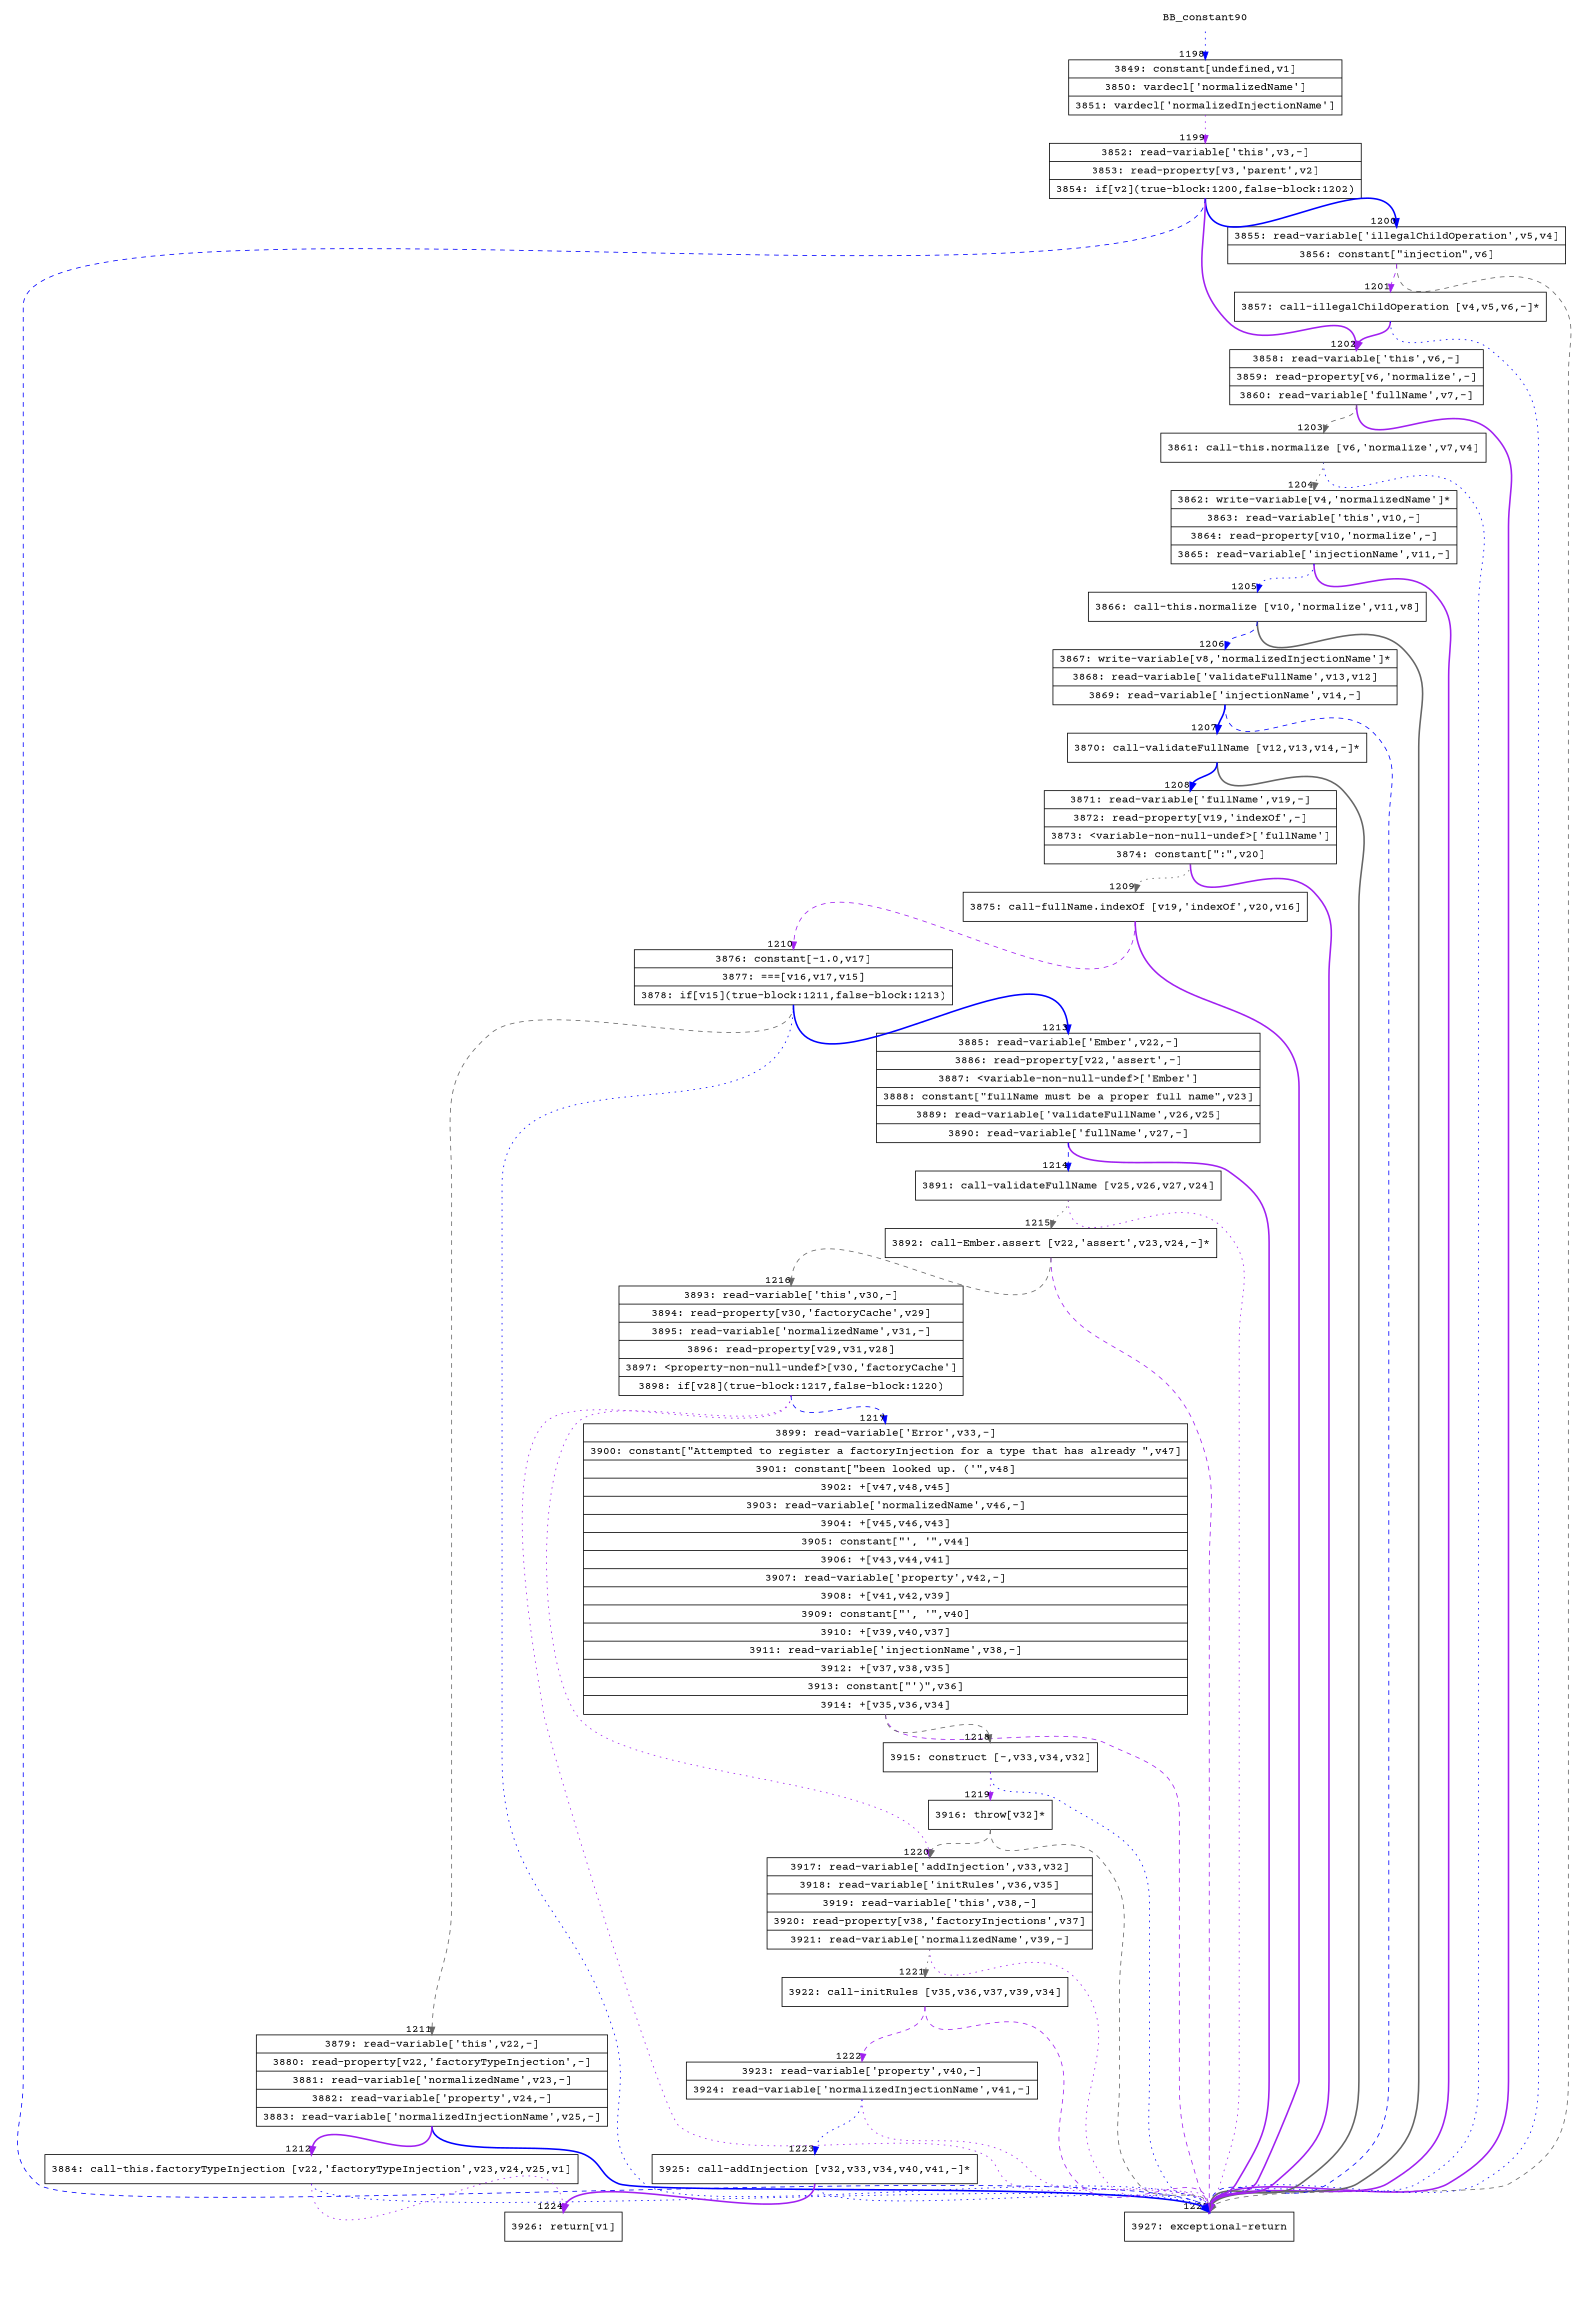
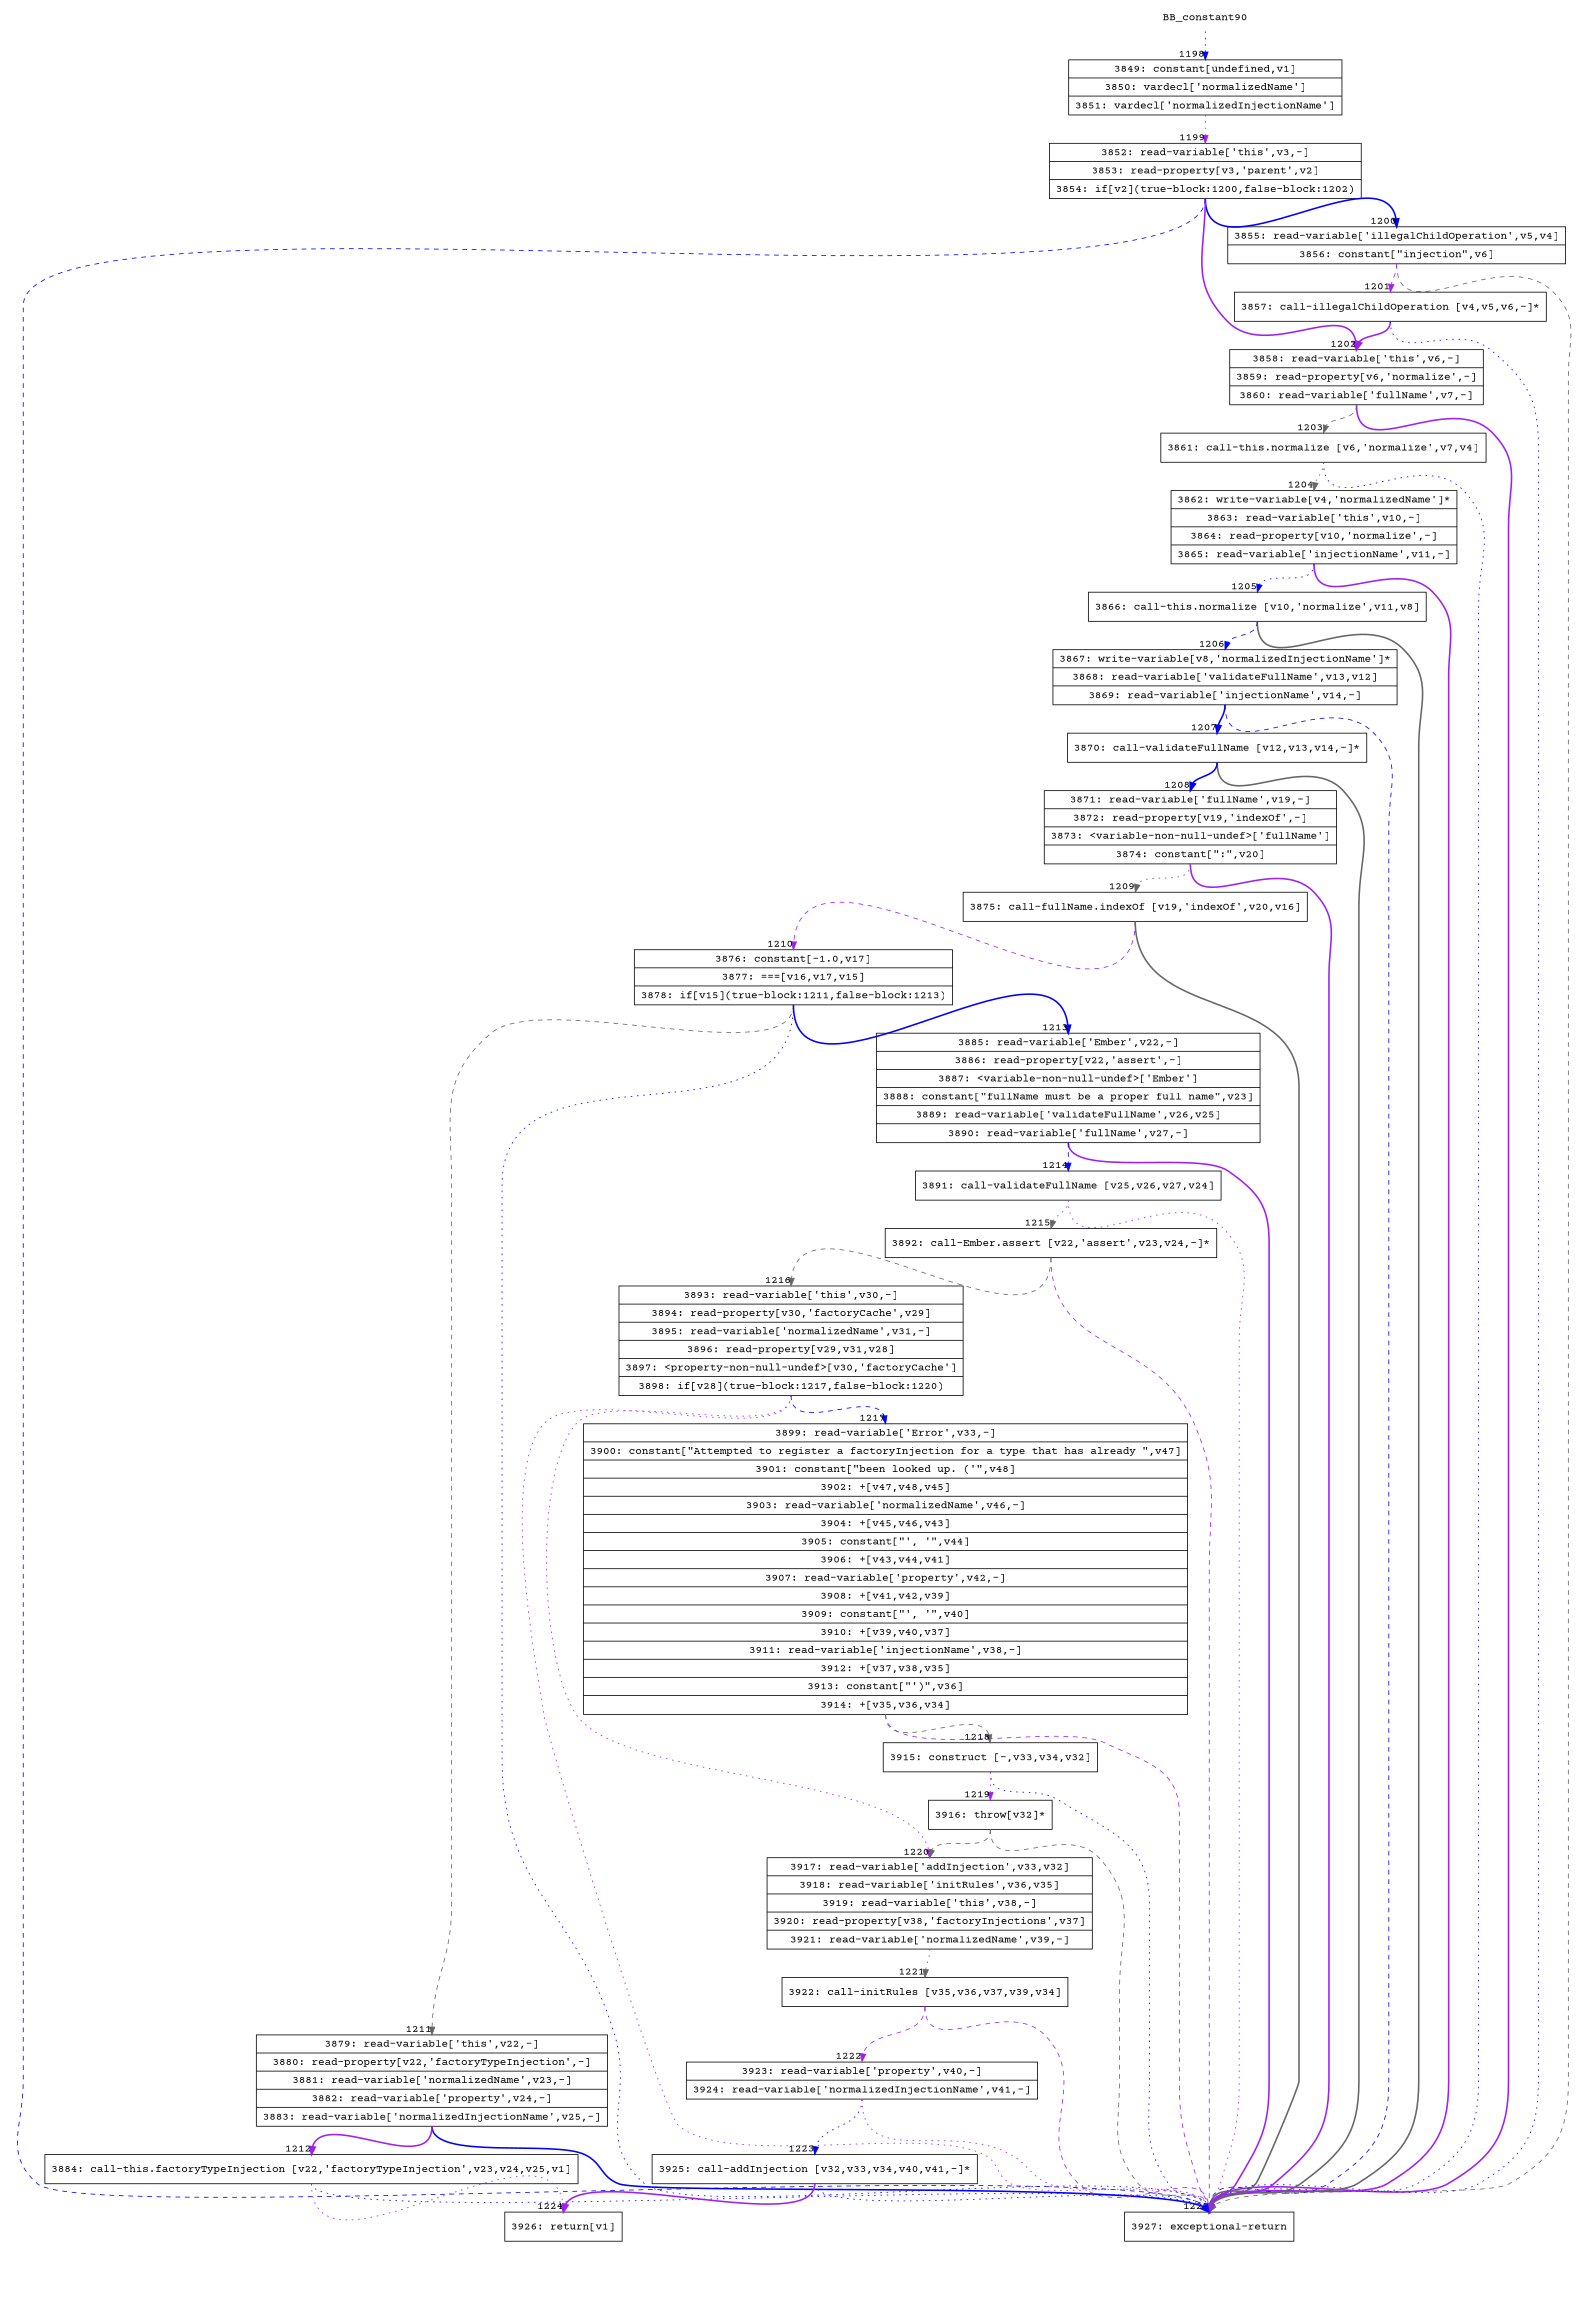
(1299, 1540) -> (1299, 1540)
(1097, 2052) -> none
